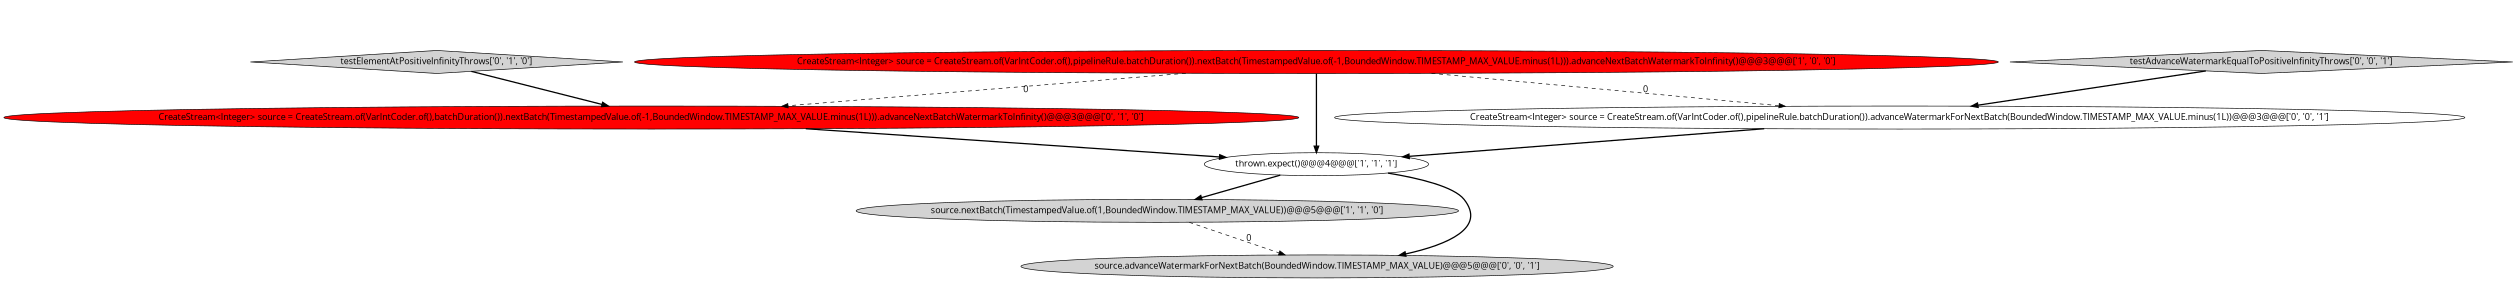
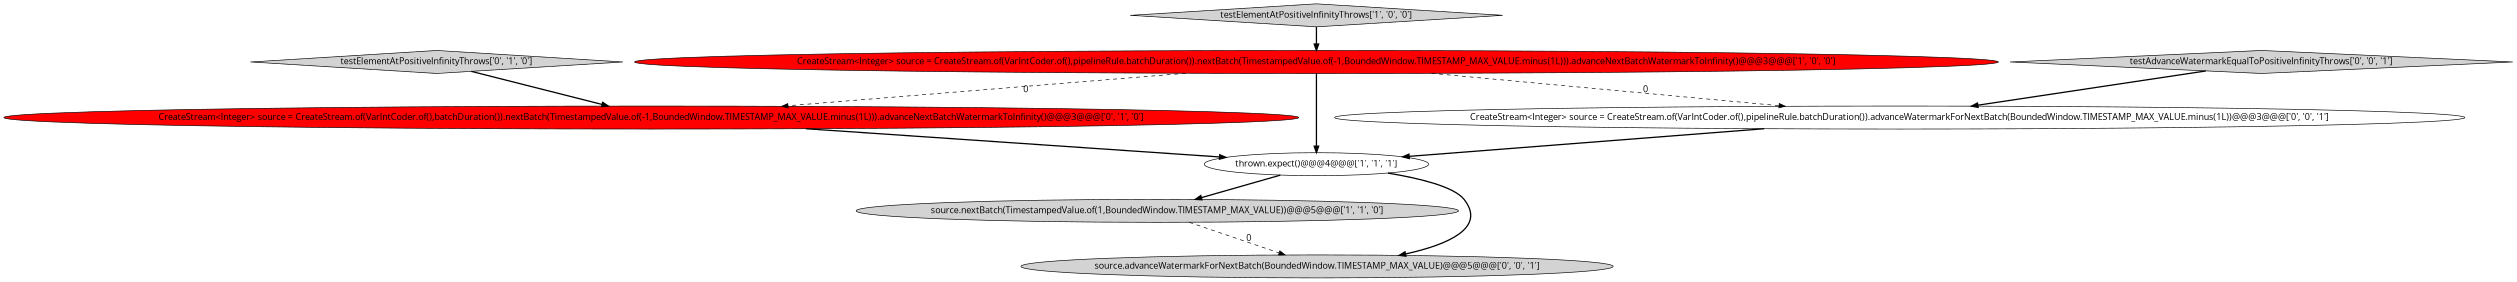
none -> (1316, 15)
